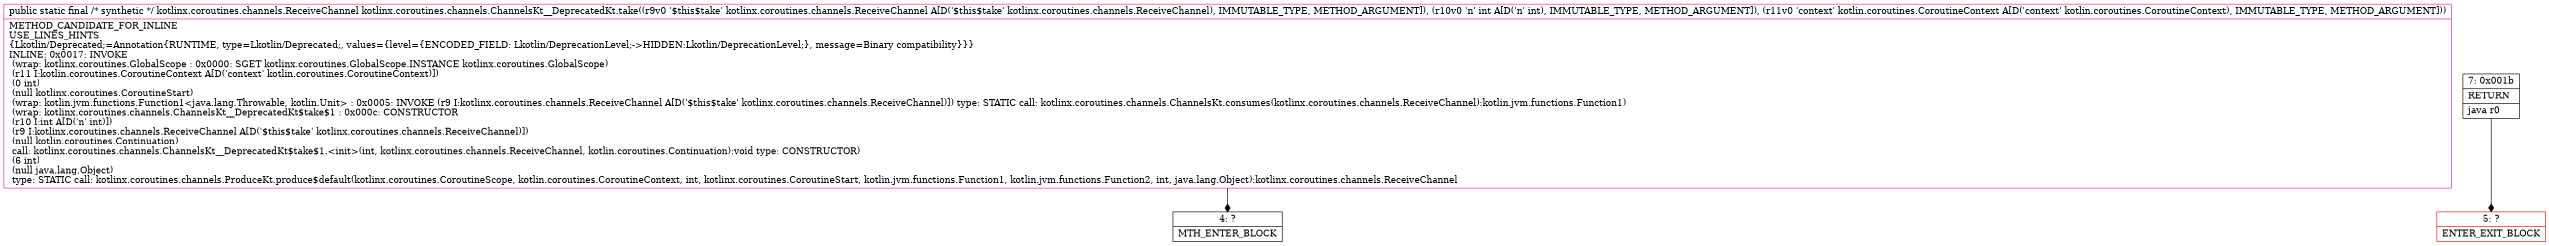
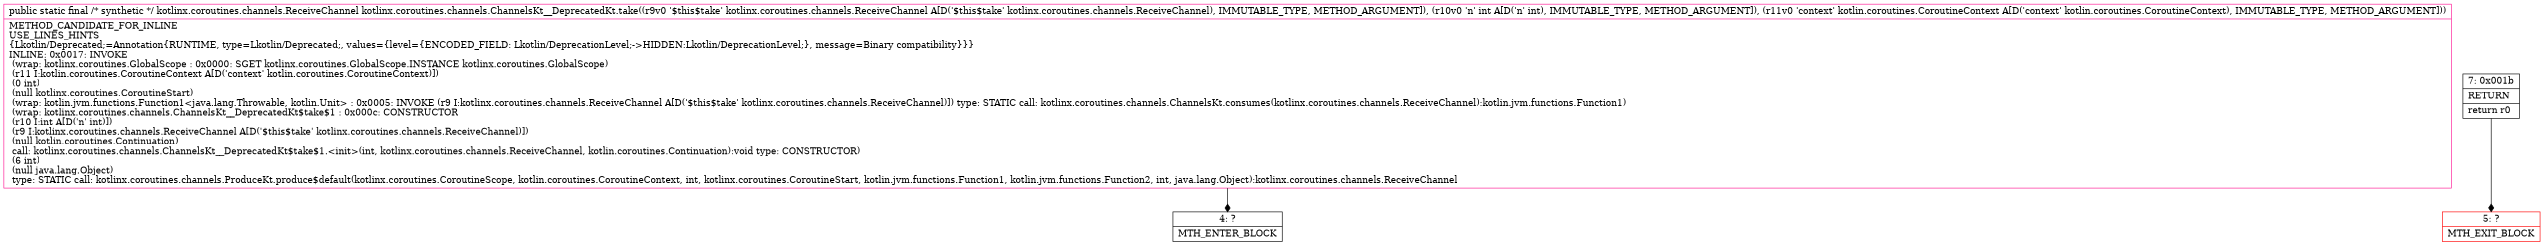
(2484, 111) -> (2490, 111)
(2491, 234) -> (2491, 234)
